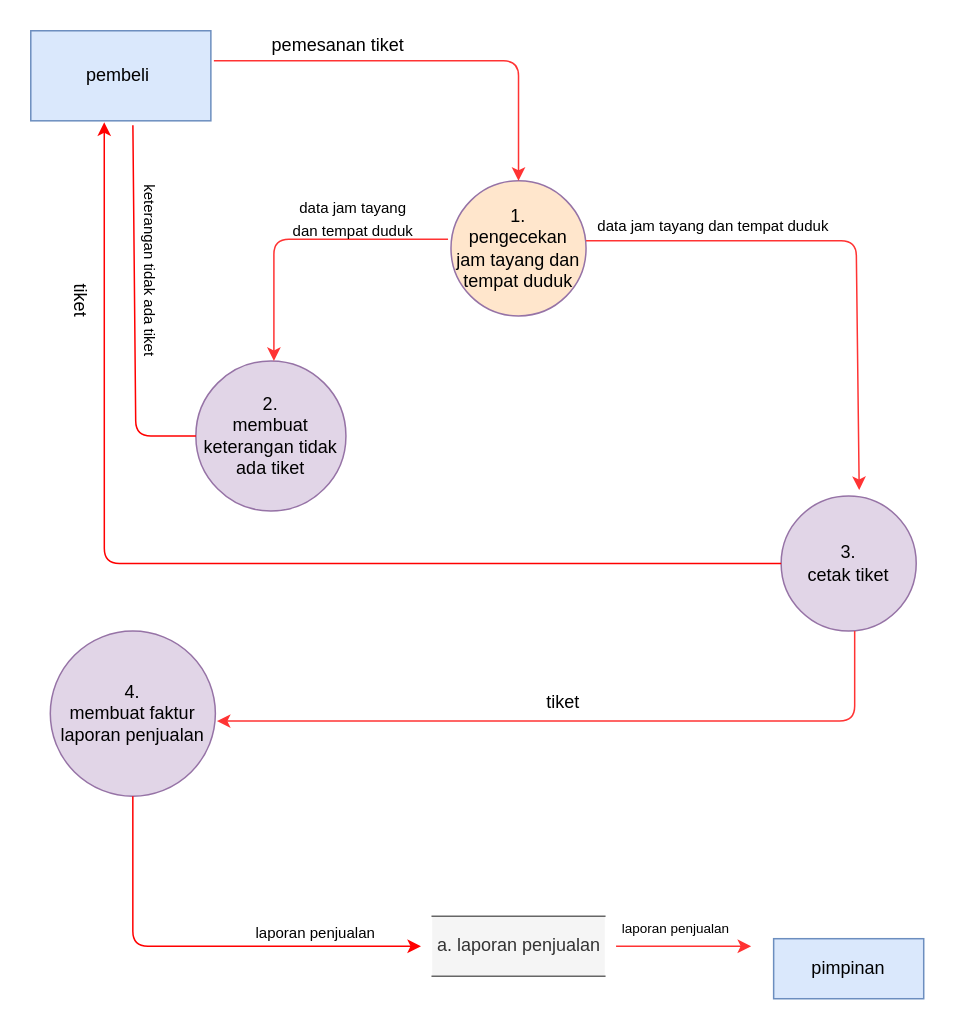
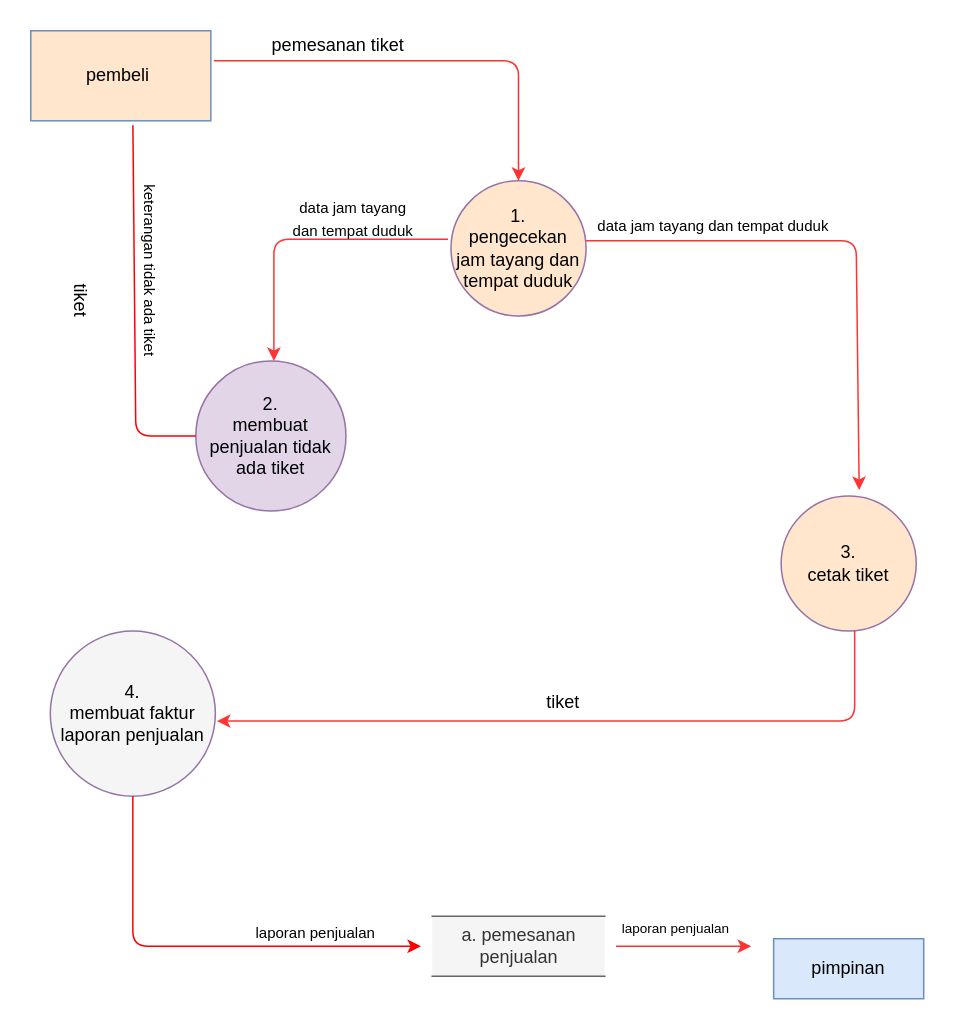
(121, 76) -> (121, 76)
(271, 436) -> (271, 436)
(232, 563) -> none
(848, 563) -> (848, 563)
(133, 713) -> (133, 713)
(519, 946) -> (519, 946)
